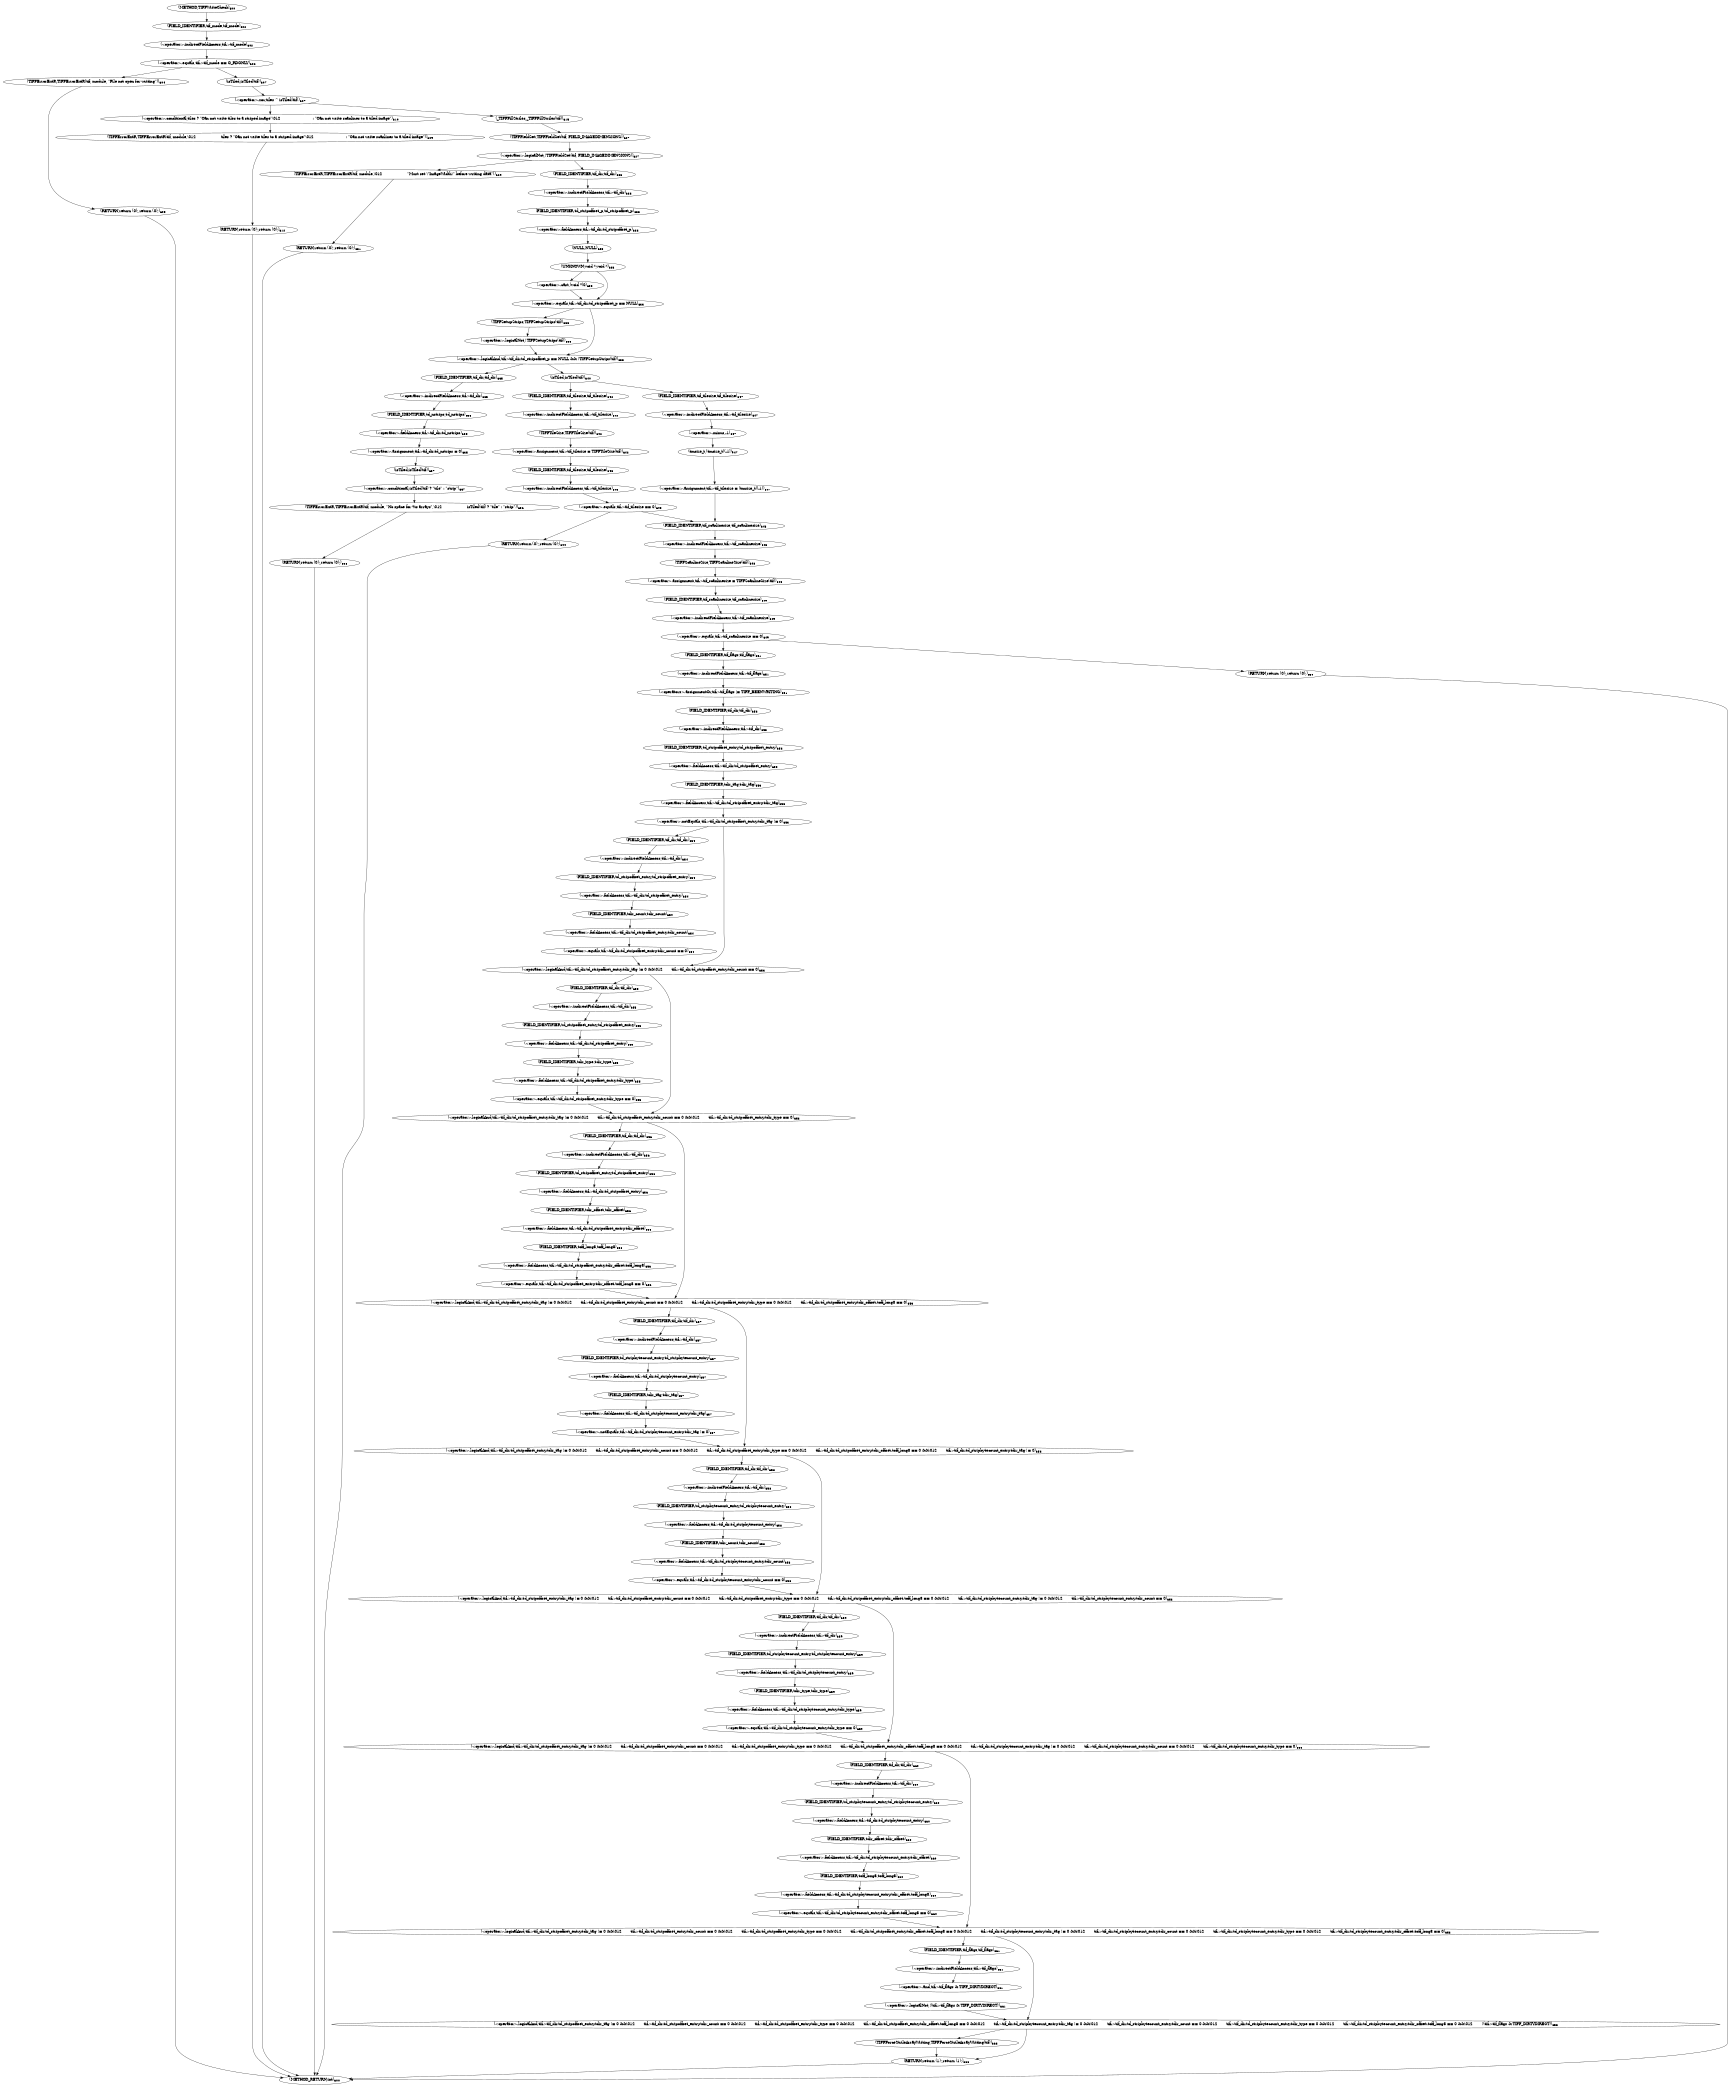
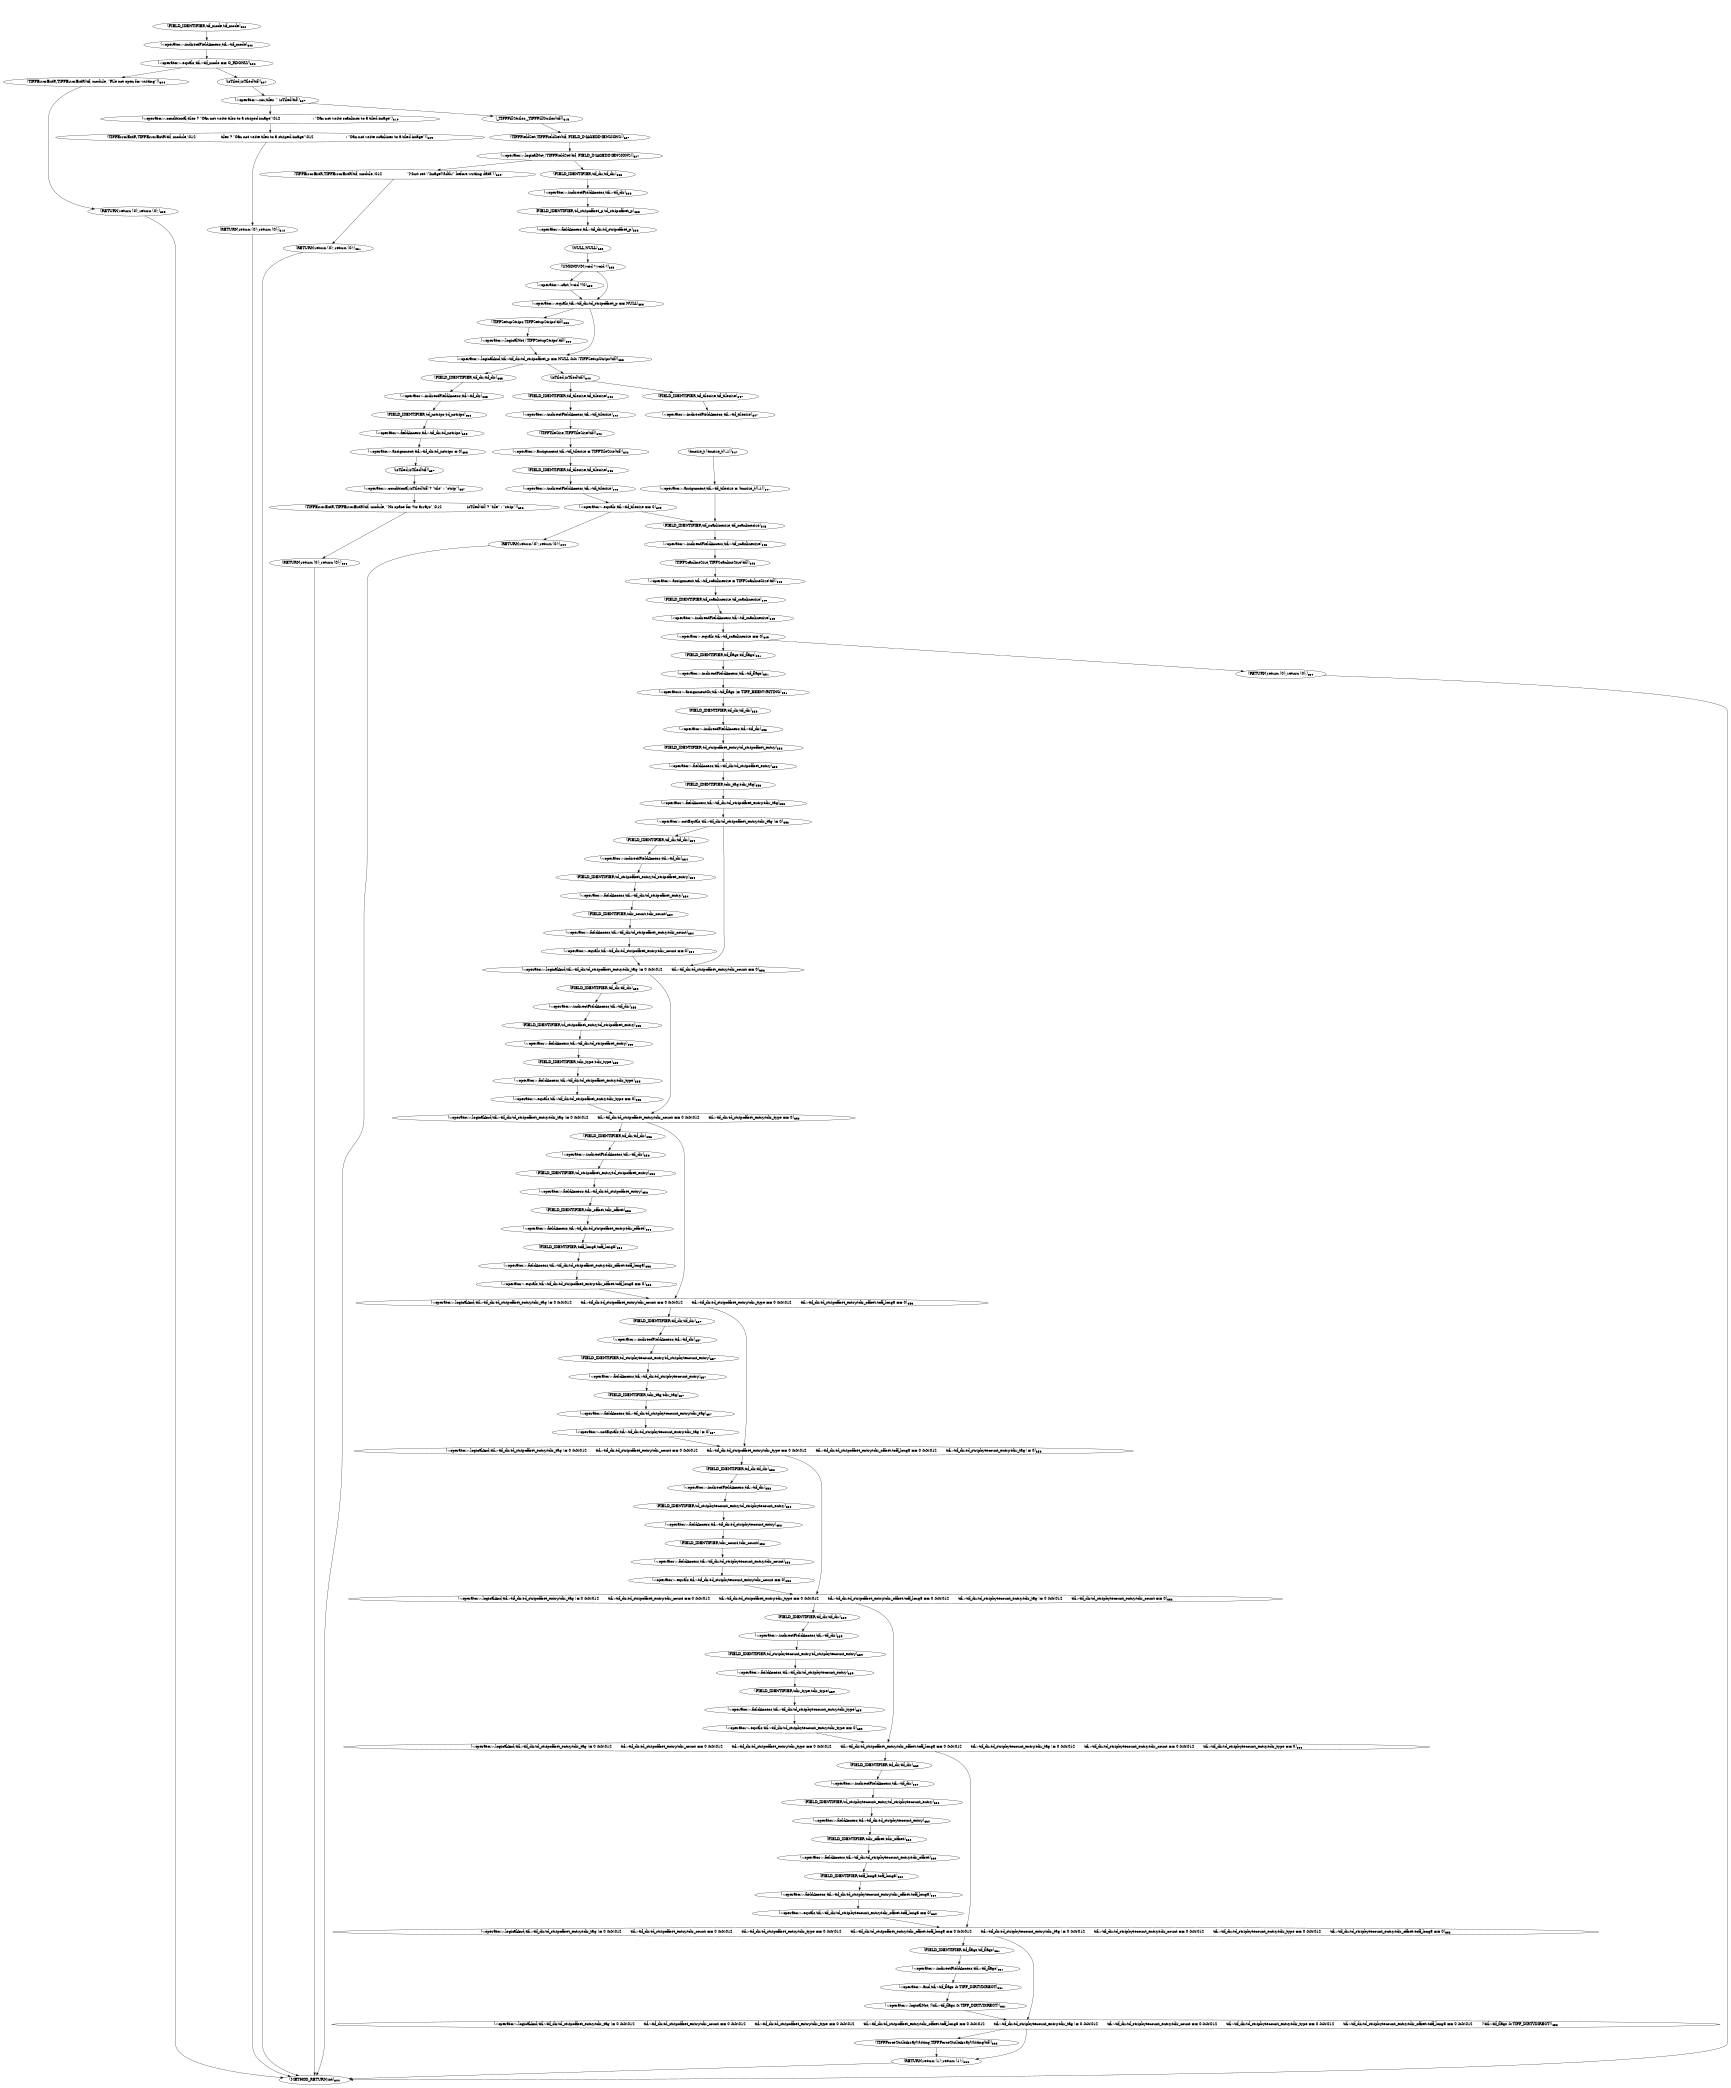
(207, 8) -> none
(588, 238) -> none
(712, 433) -> none
none -> (949, 1995)
